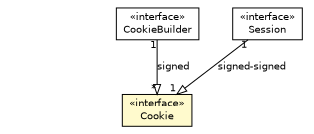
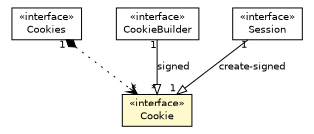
none -> (47, 24)
(252, 67) -> (252, 67)
